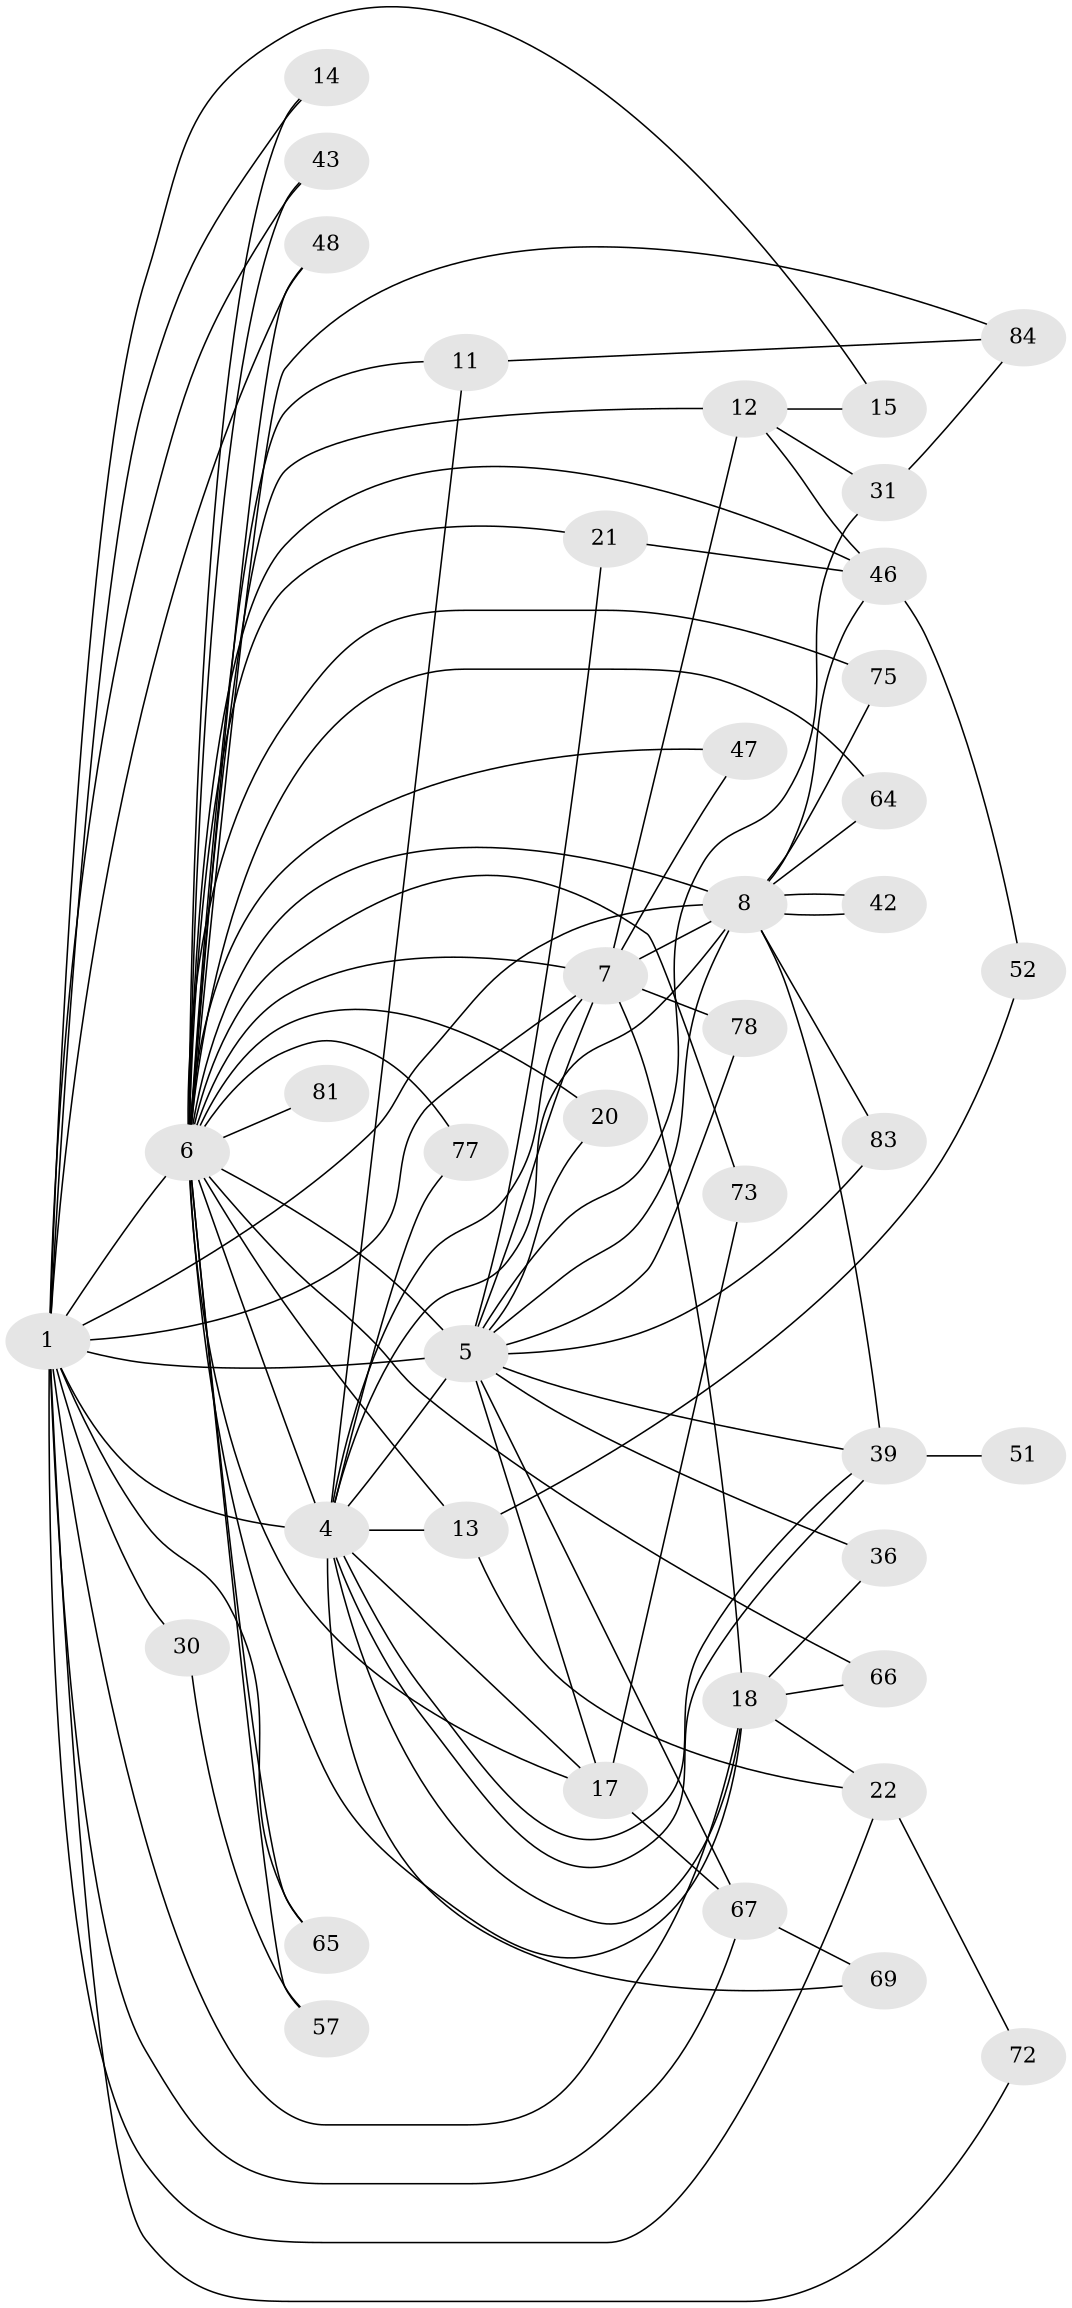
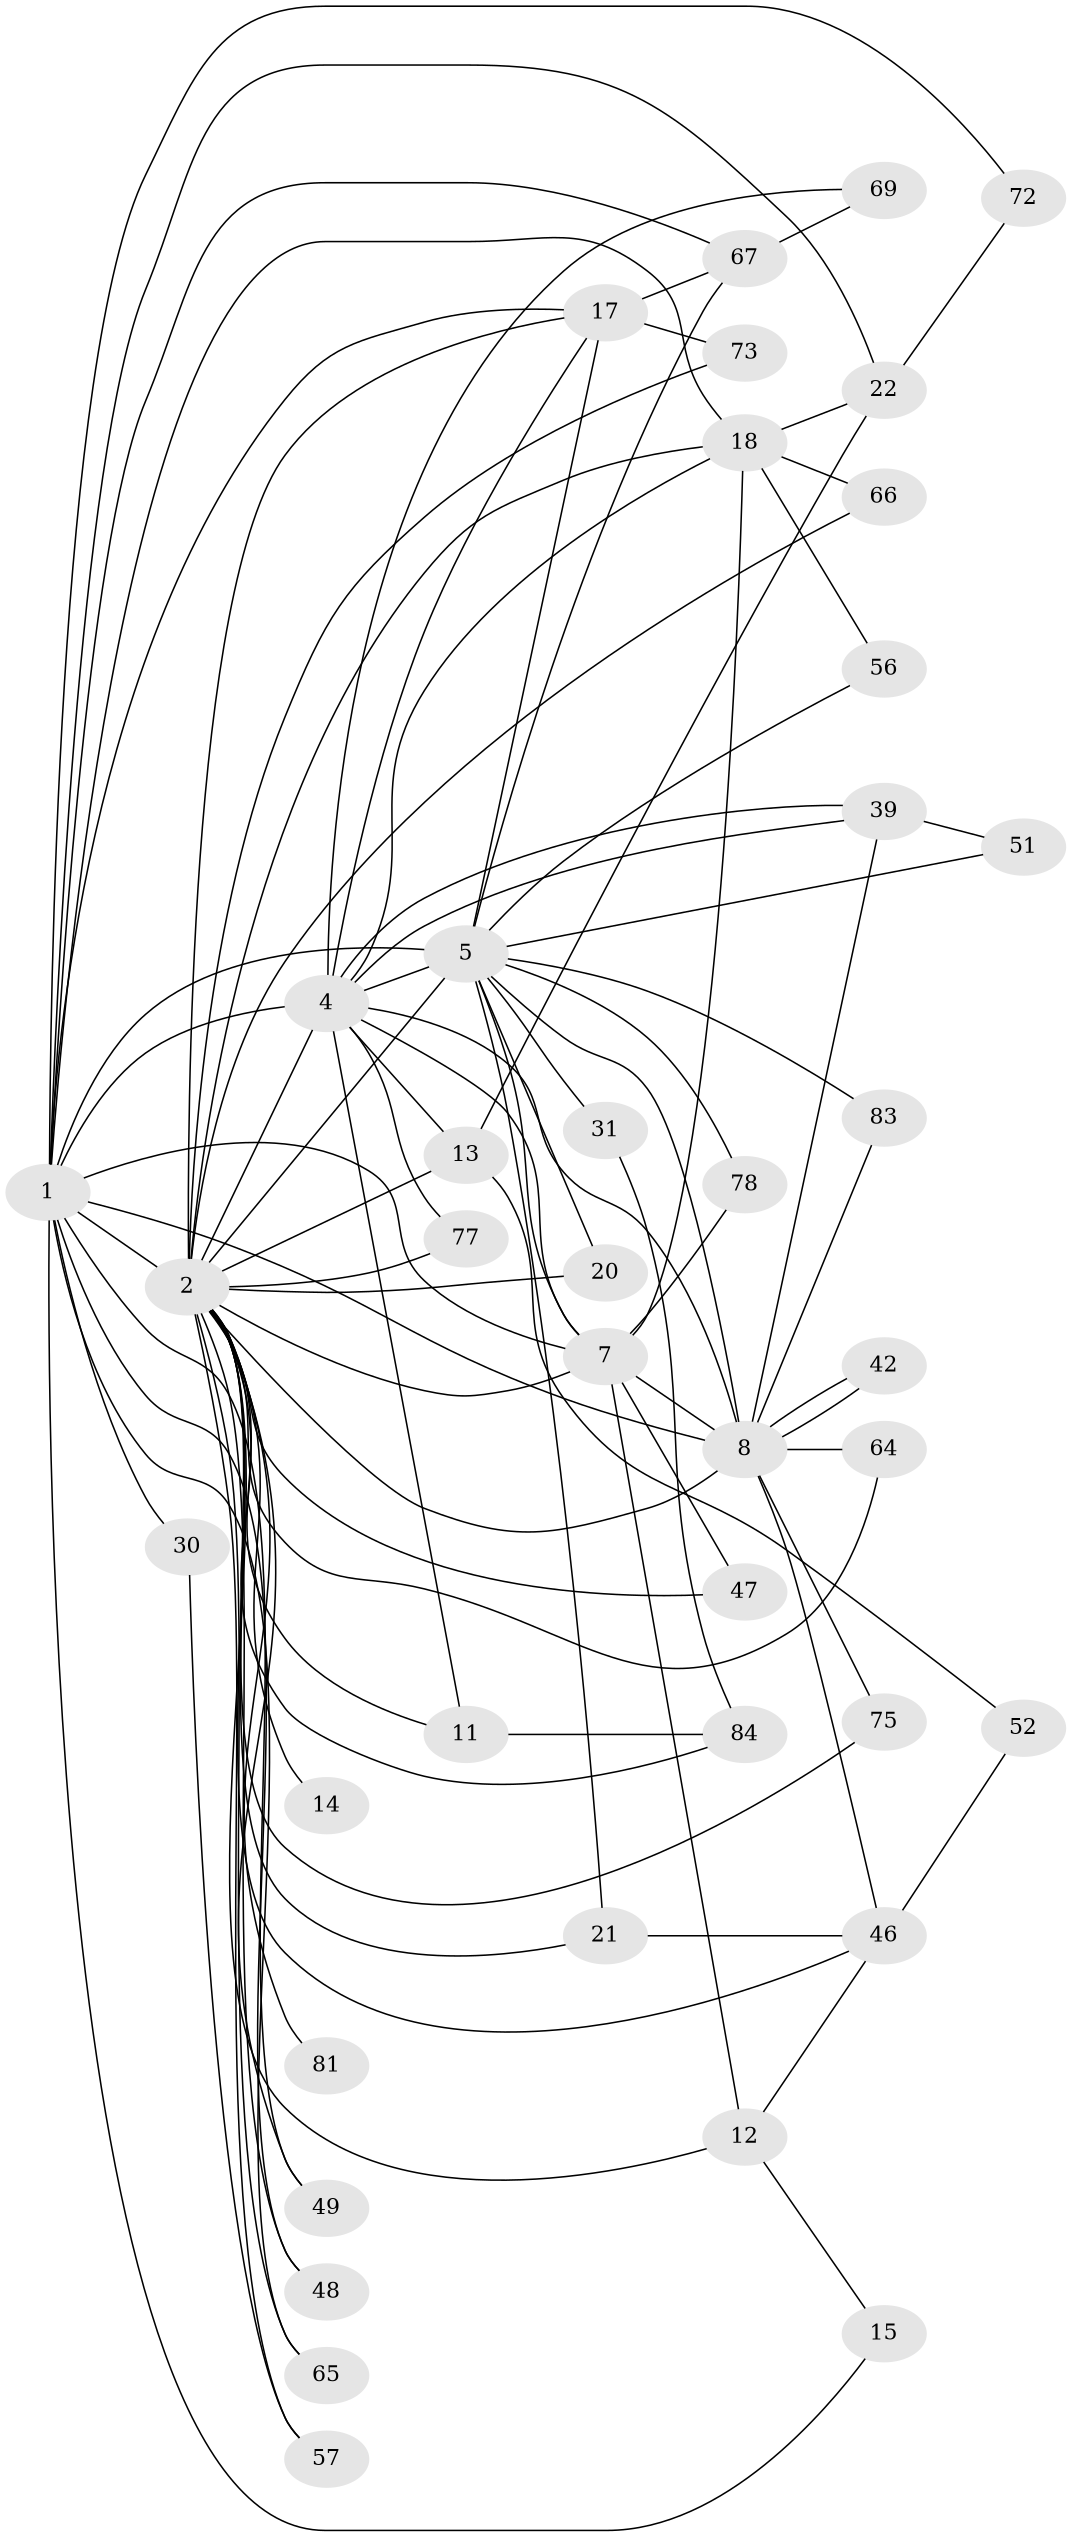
(327, 161) -> (327, 2208)
(815, 451) -> none
(99, 685) -> (161, 620)
(187, 1152) -> (187, 1287)
(654, 1411) -> (745, 901)
(884, 1558) -> (884, 669)
